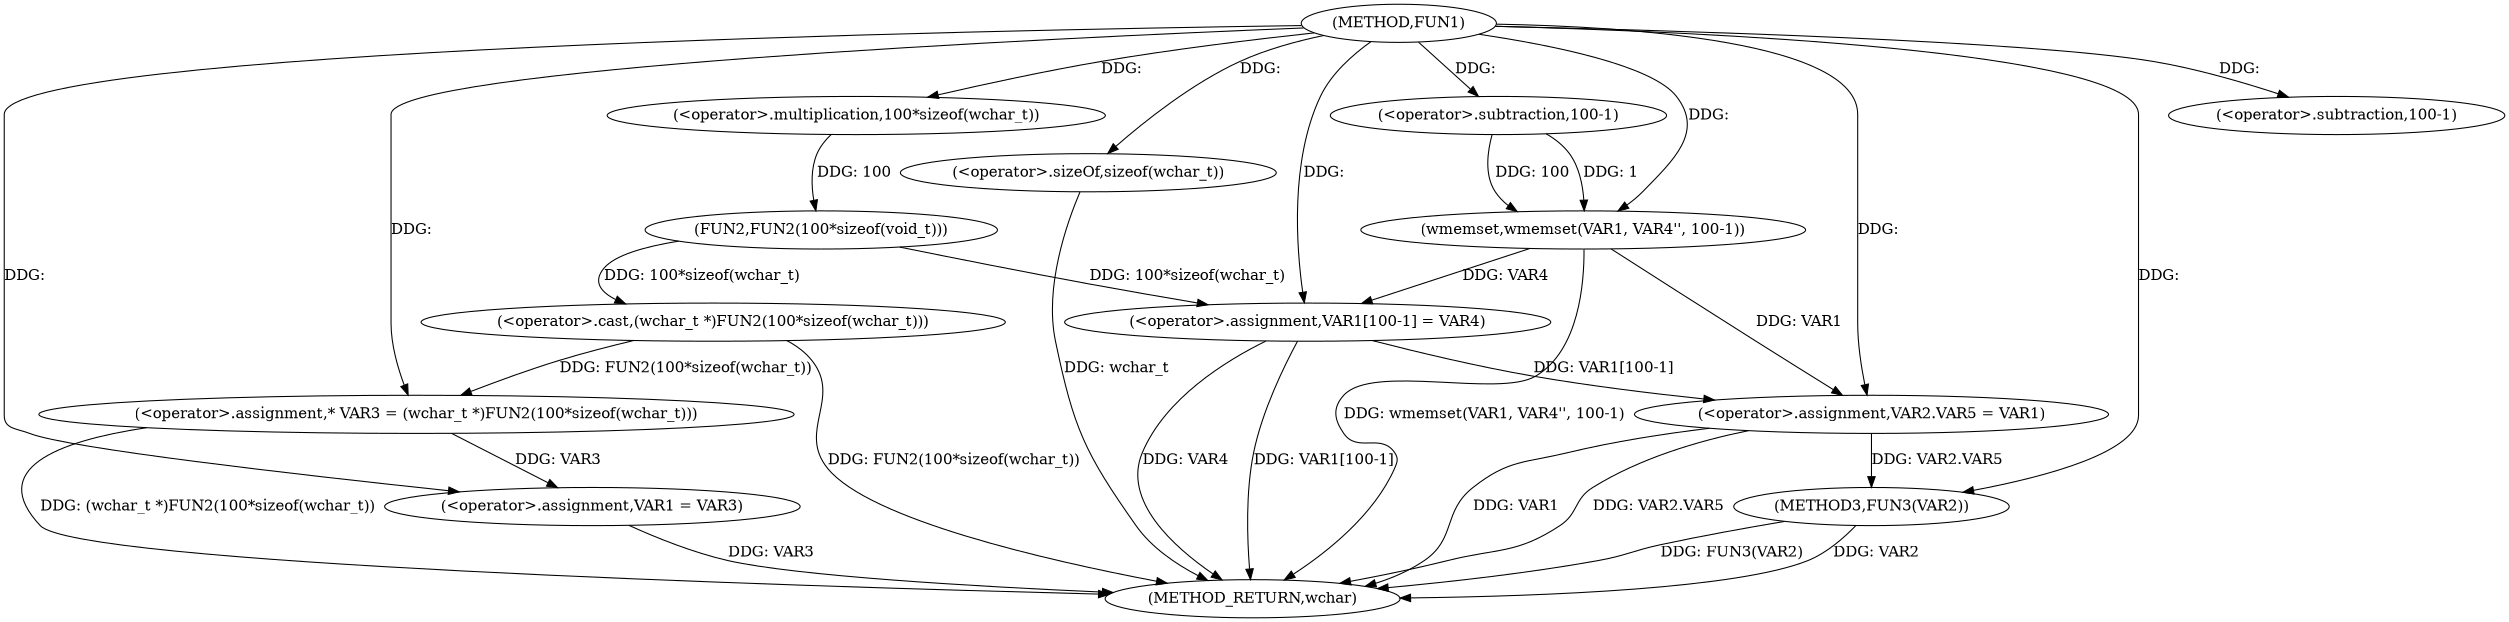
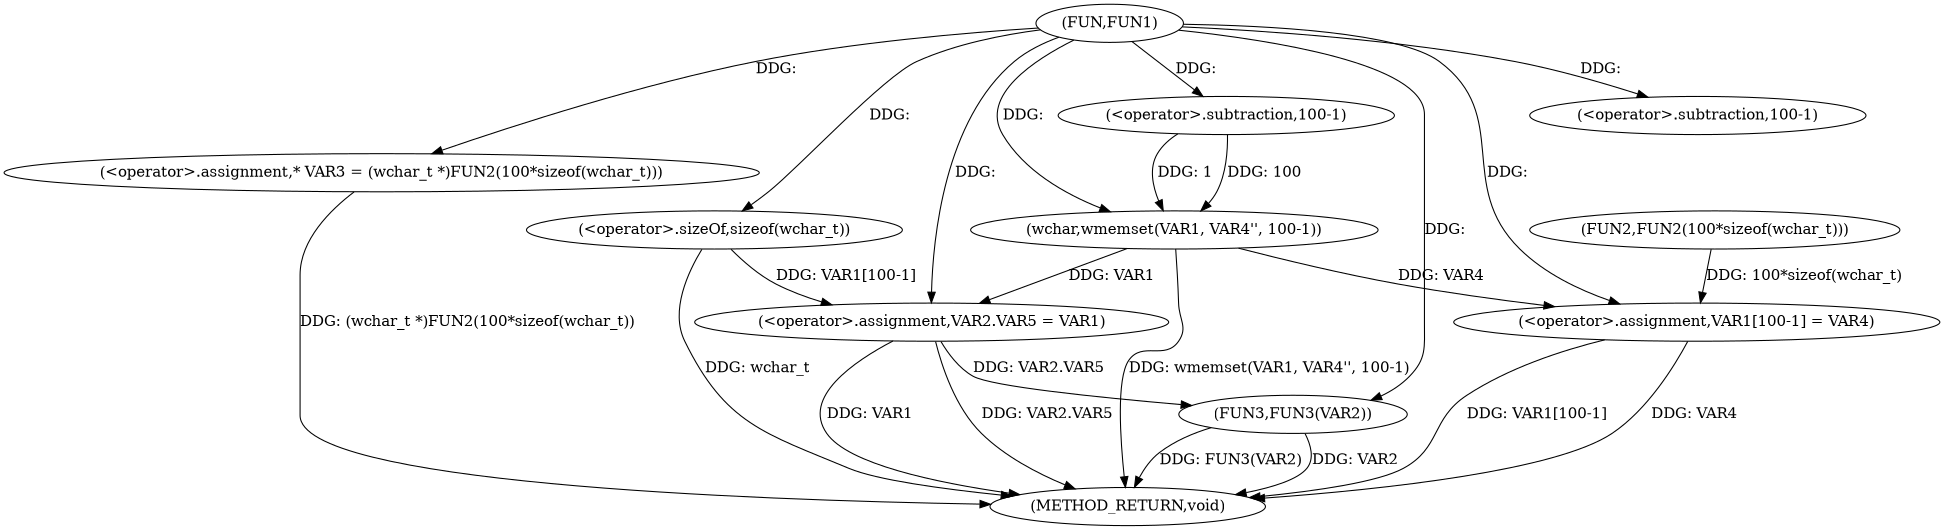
(1399, 23) -> (1110, 23)
(856, 116) -> none
(821, 230) -> (1715, 230)
(1583, 230) -> (1174, 230)
(713, 322) -> none
(1545, 378) -> (772, 282)
(592, 507) -> none
(1871, 507) -> (1293, 414)
(1253, 599) -> (1128, 507)
